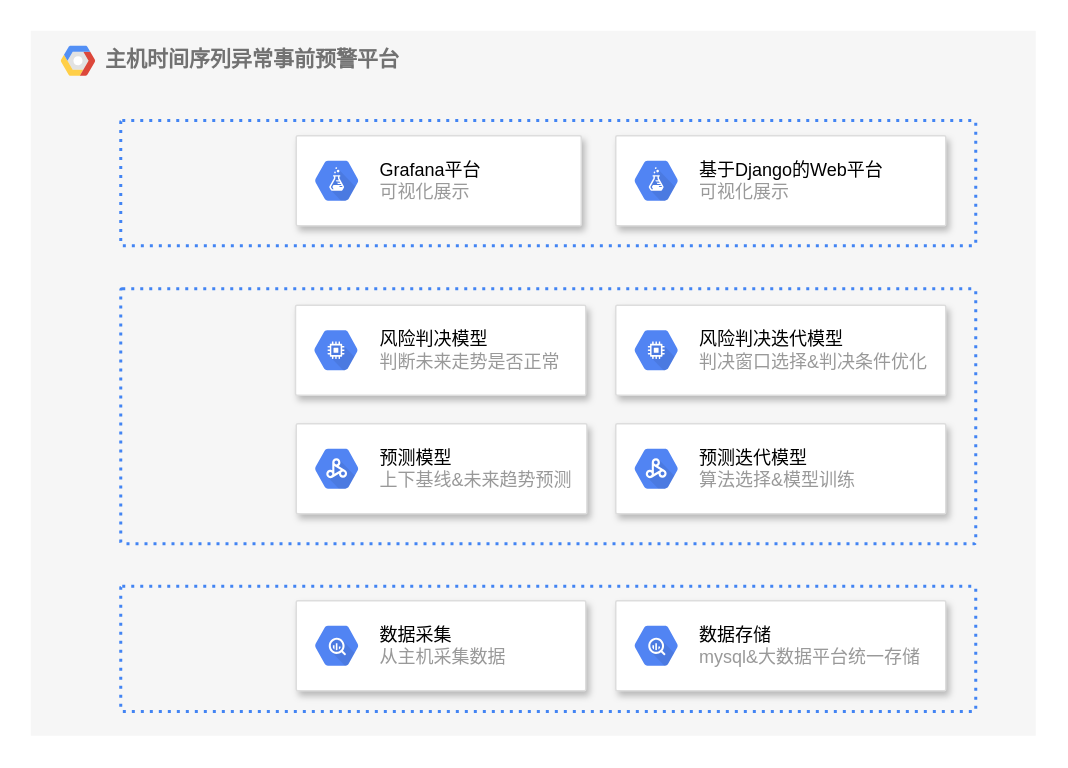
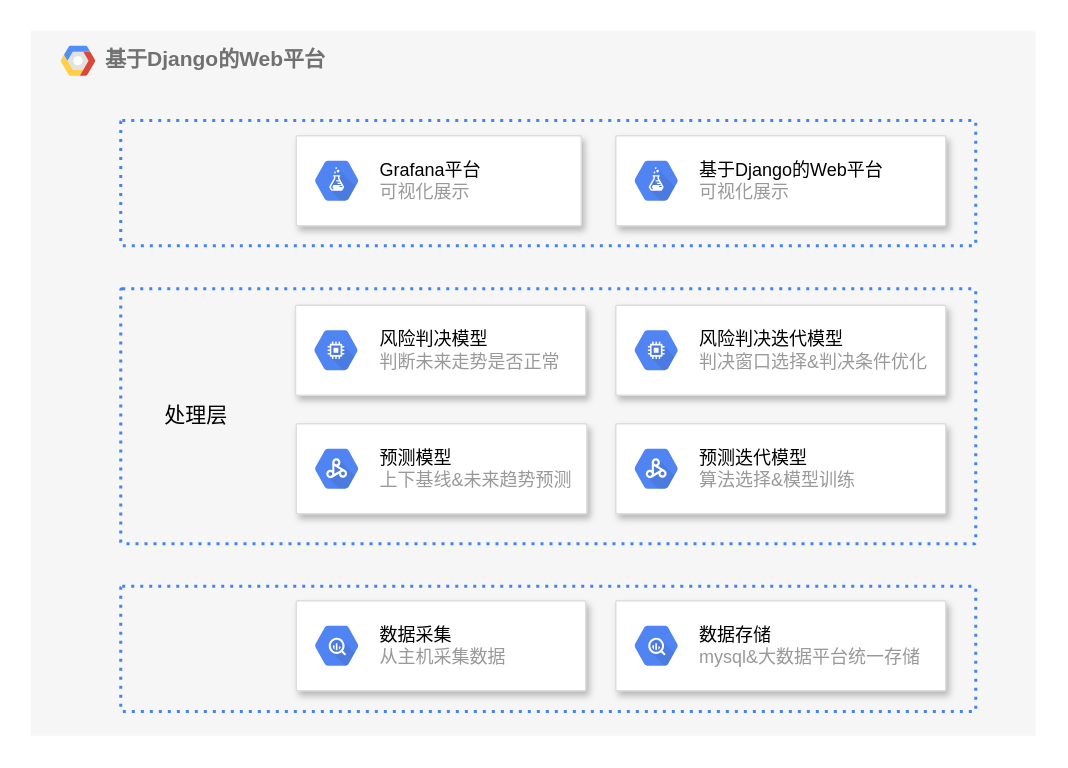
(253, 60) -> (211, 60)
none -> (196, 415)
